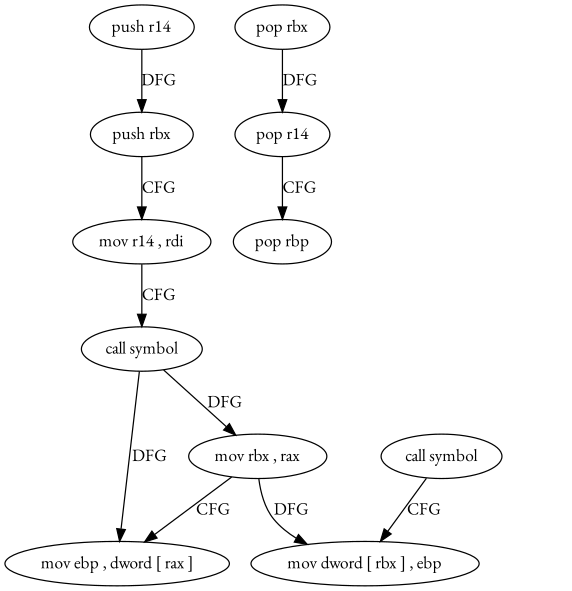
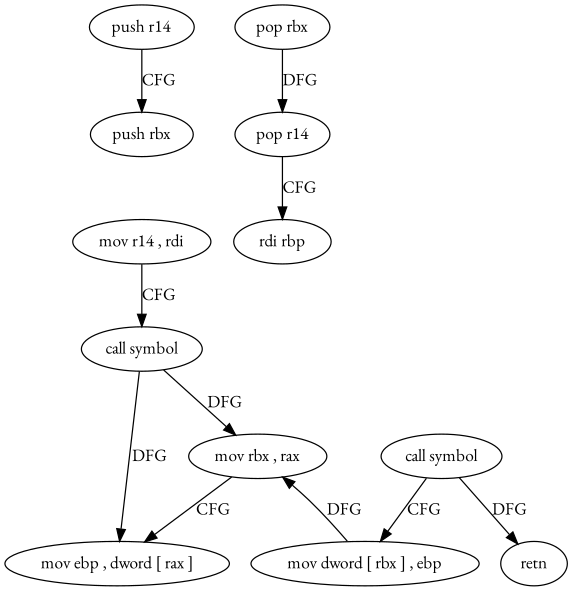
(159, 81) -> (159, 81)
(142, 182) -> none
(282, 242) -> (282, 242)
(270, 514) -> (321, 512)
none -> (534, 564)
